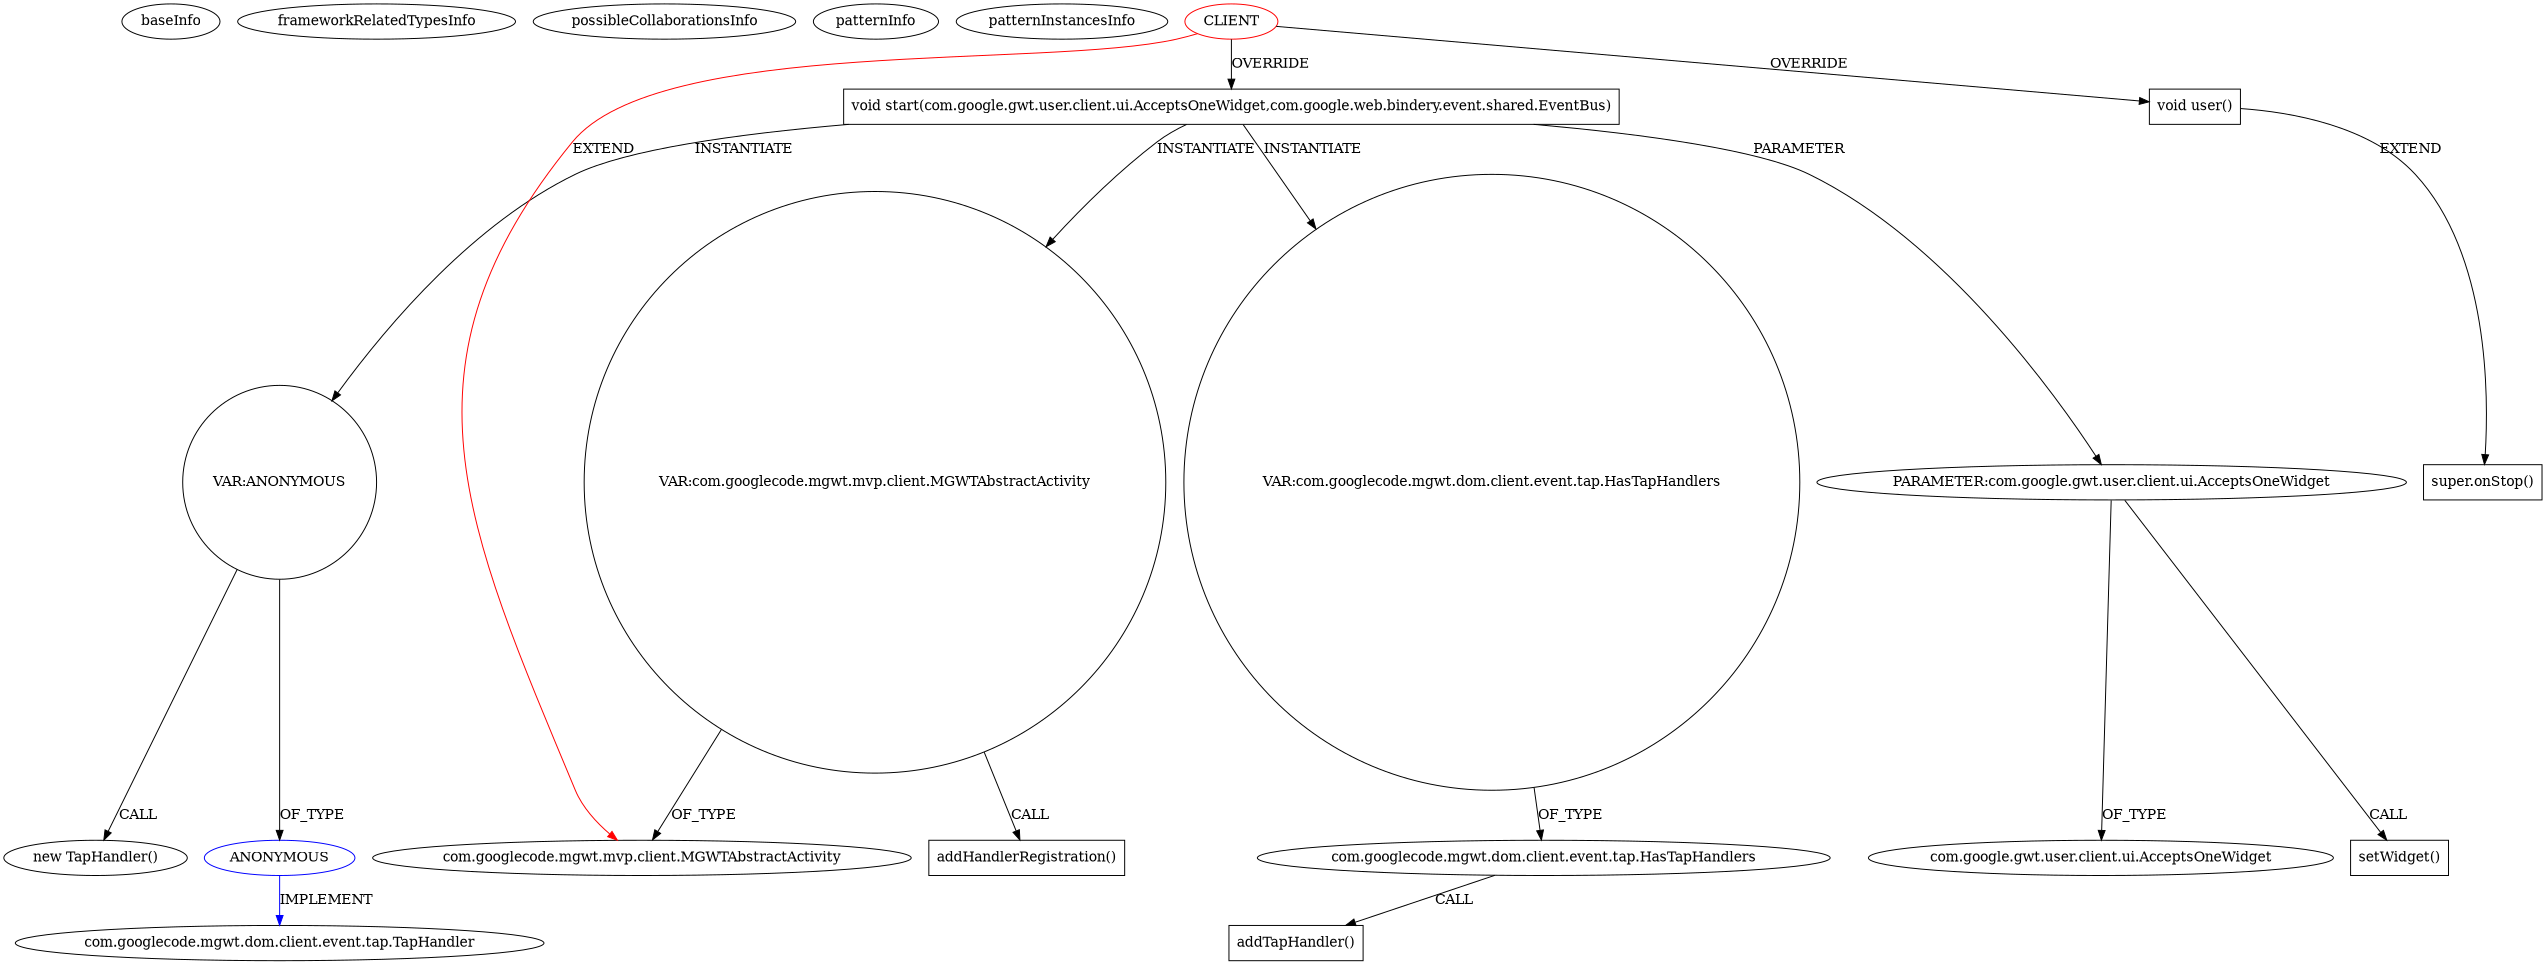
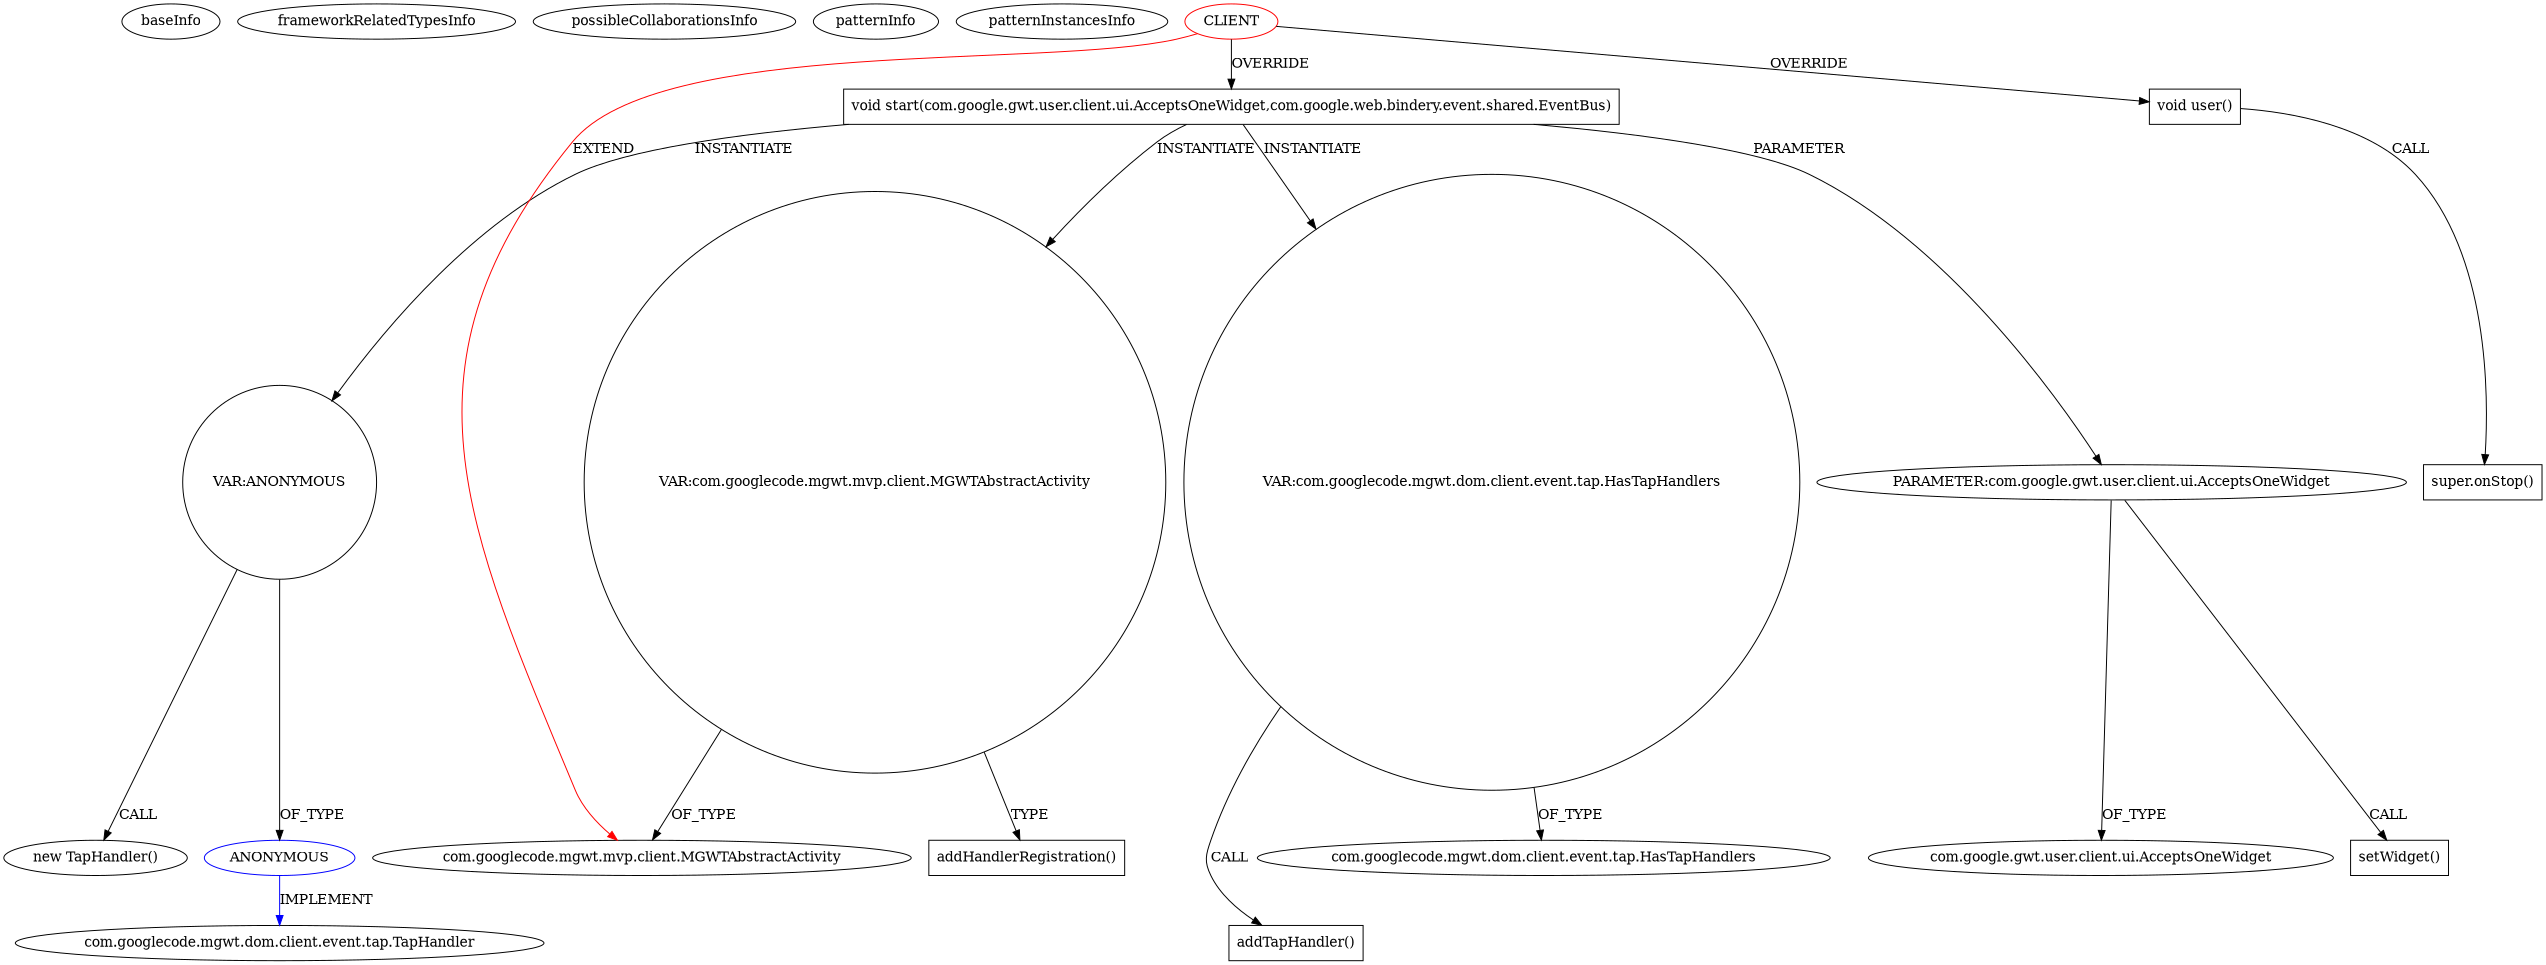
(2411, 149) -> (2411, 149)
(1030, 815) -> (1030, 815)
(1425, 899) -> (1220, 816)
